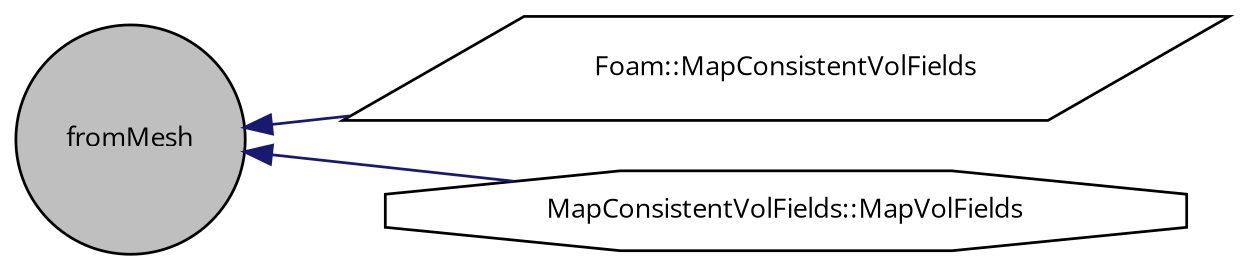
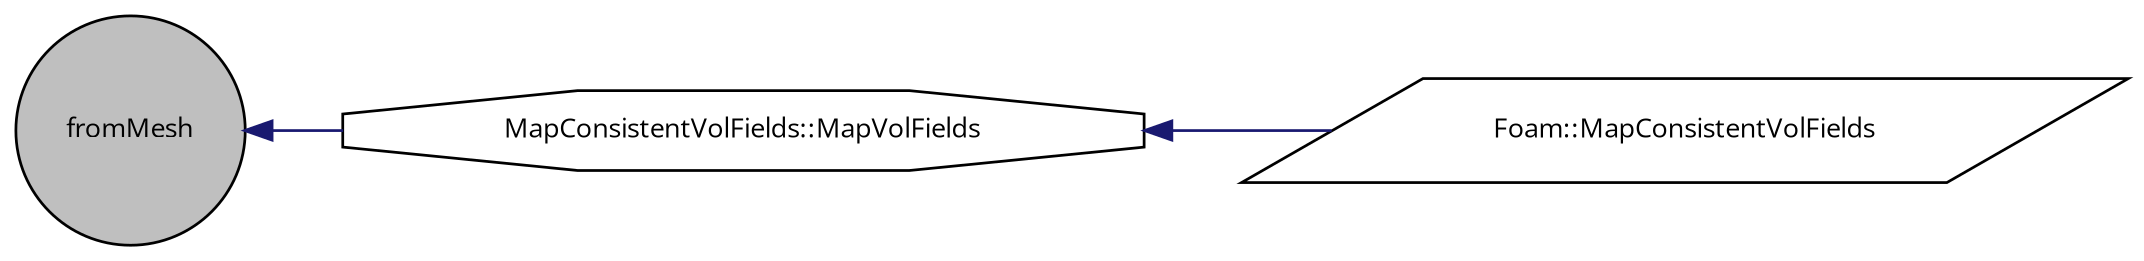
(311, 120) -> (1252, 131)
